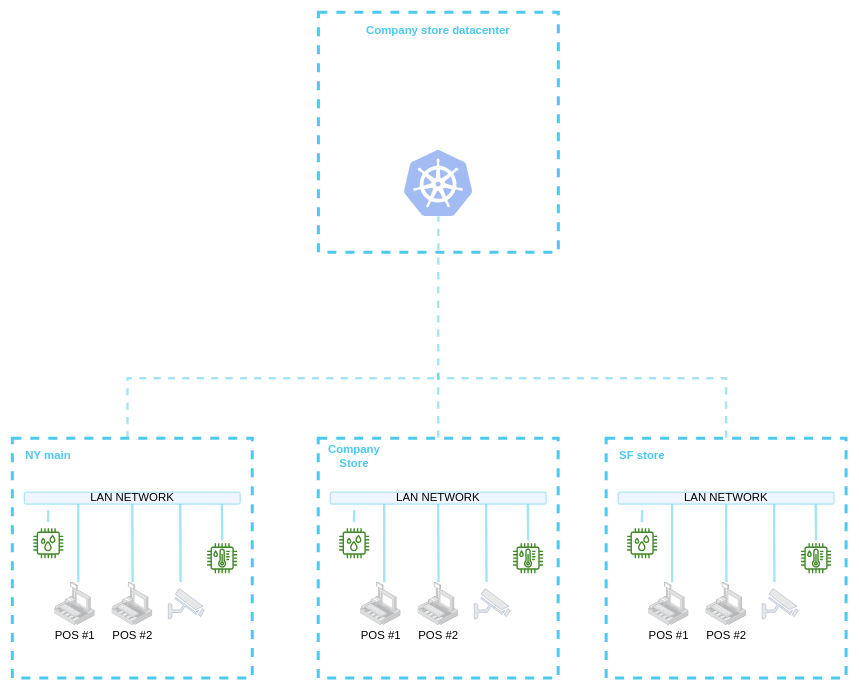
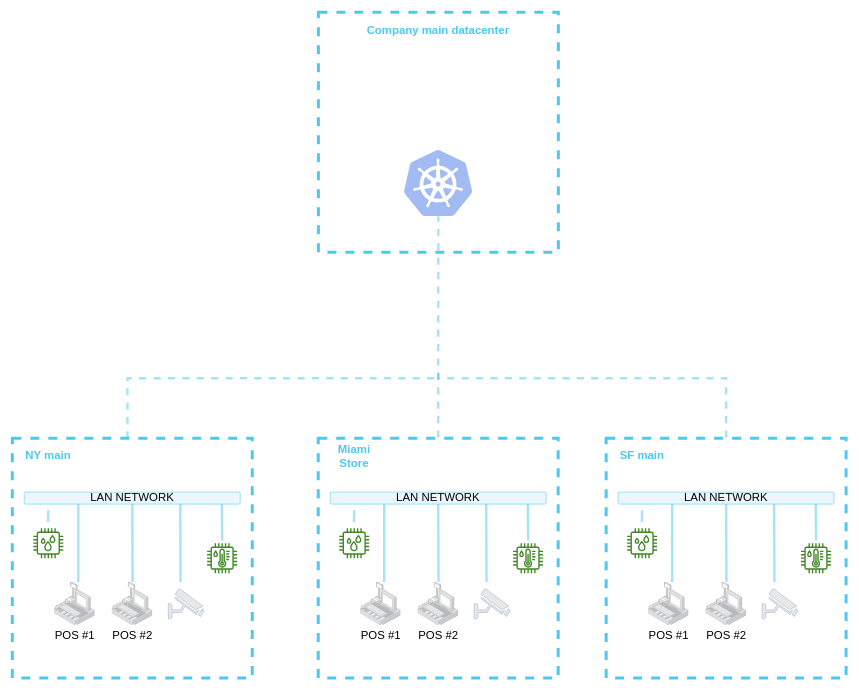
(438, 30) -> (438, 30)
(354, 456) -> (354, 456)
(642, 456) -> (642, 456)
